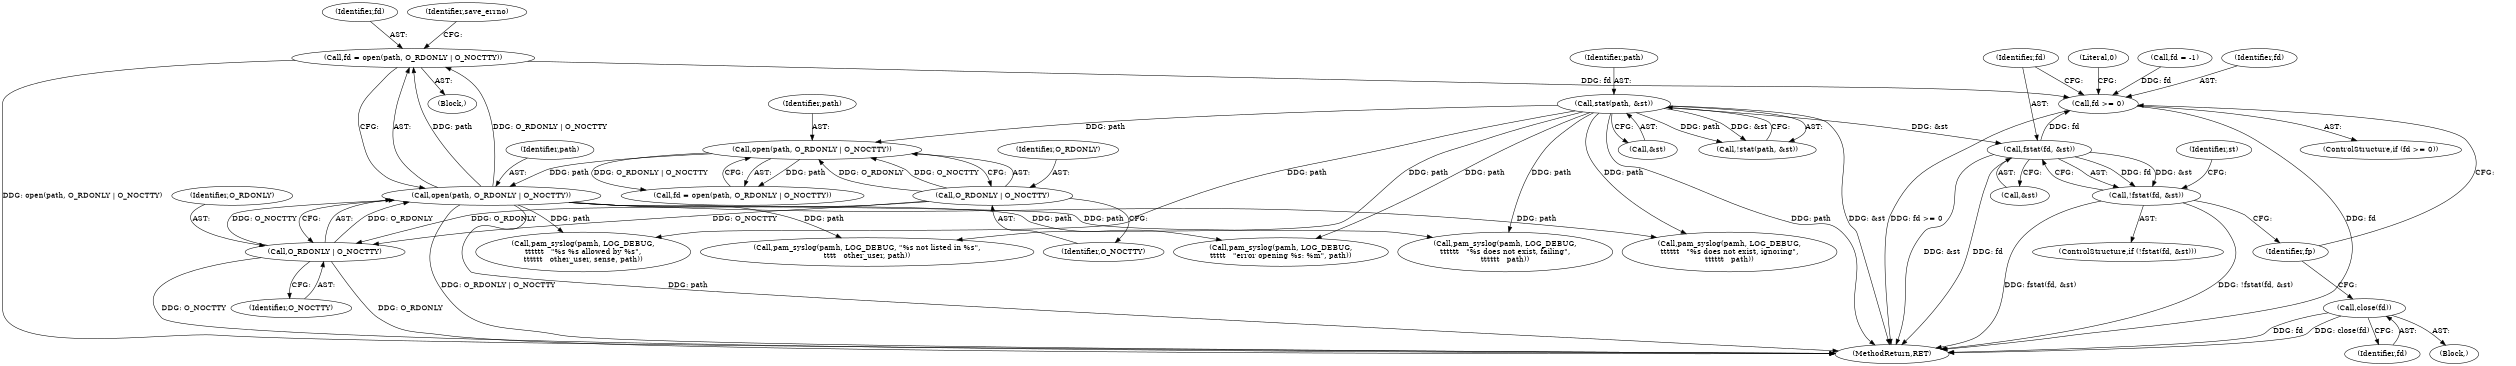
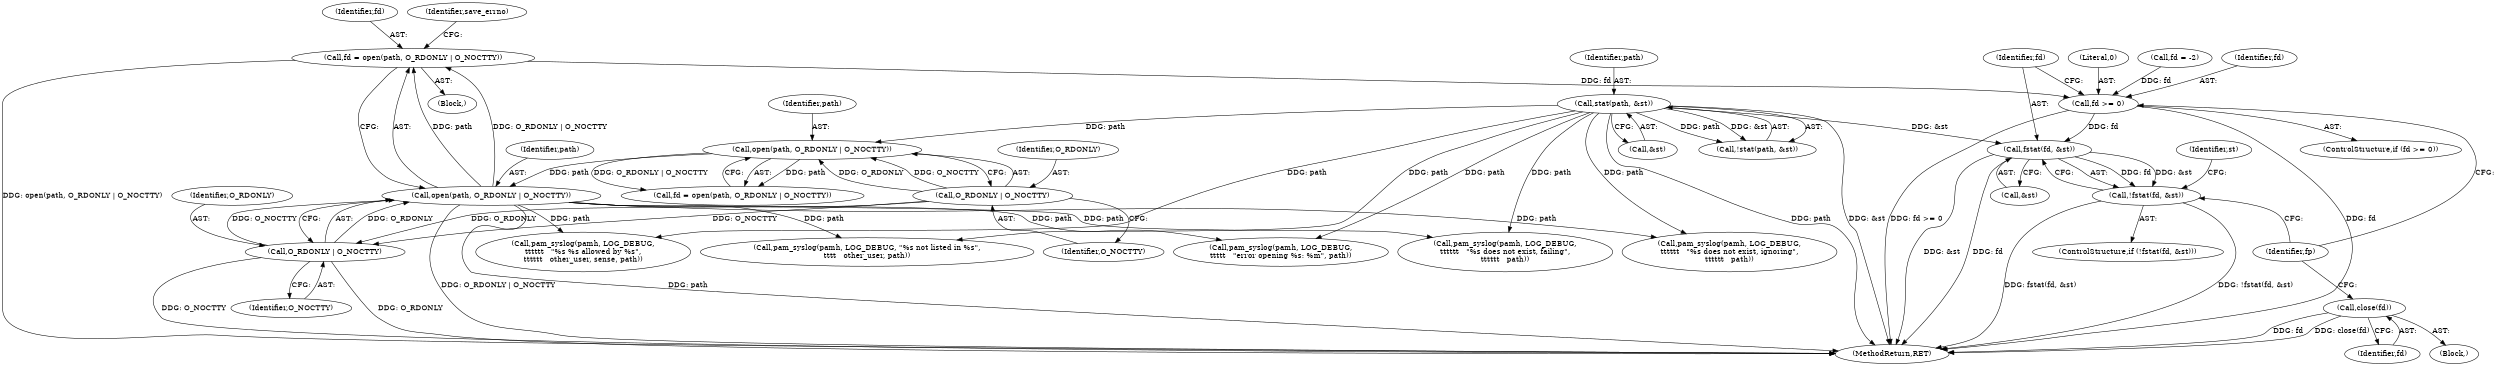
(2175, 58) -> (2175, 58)
(2108, 81) -> (2108, 81)
(2049, 123) -> (2084, 129)
(1782, 127) -> (1782, 127)
(2239, 212) -> (2258, 206)
